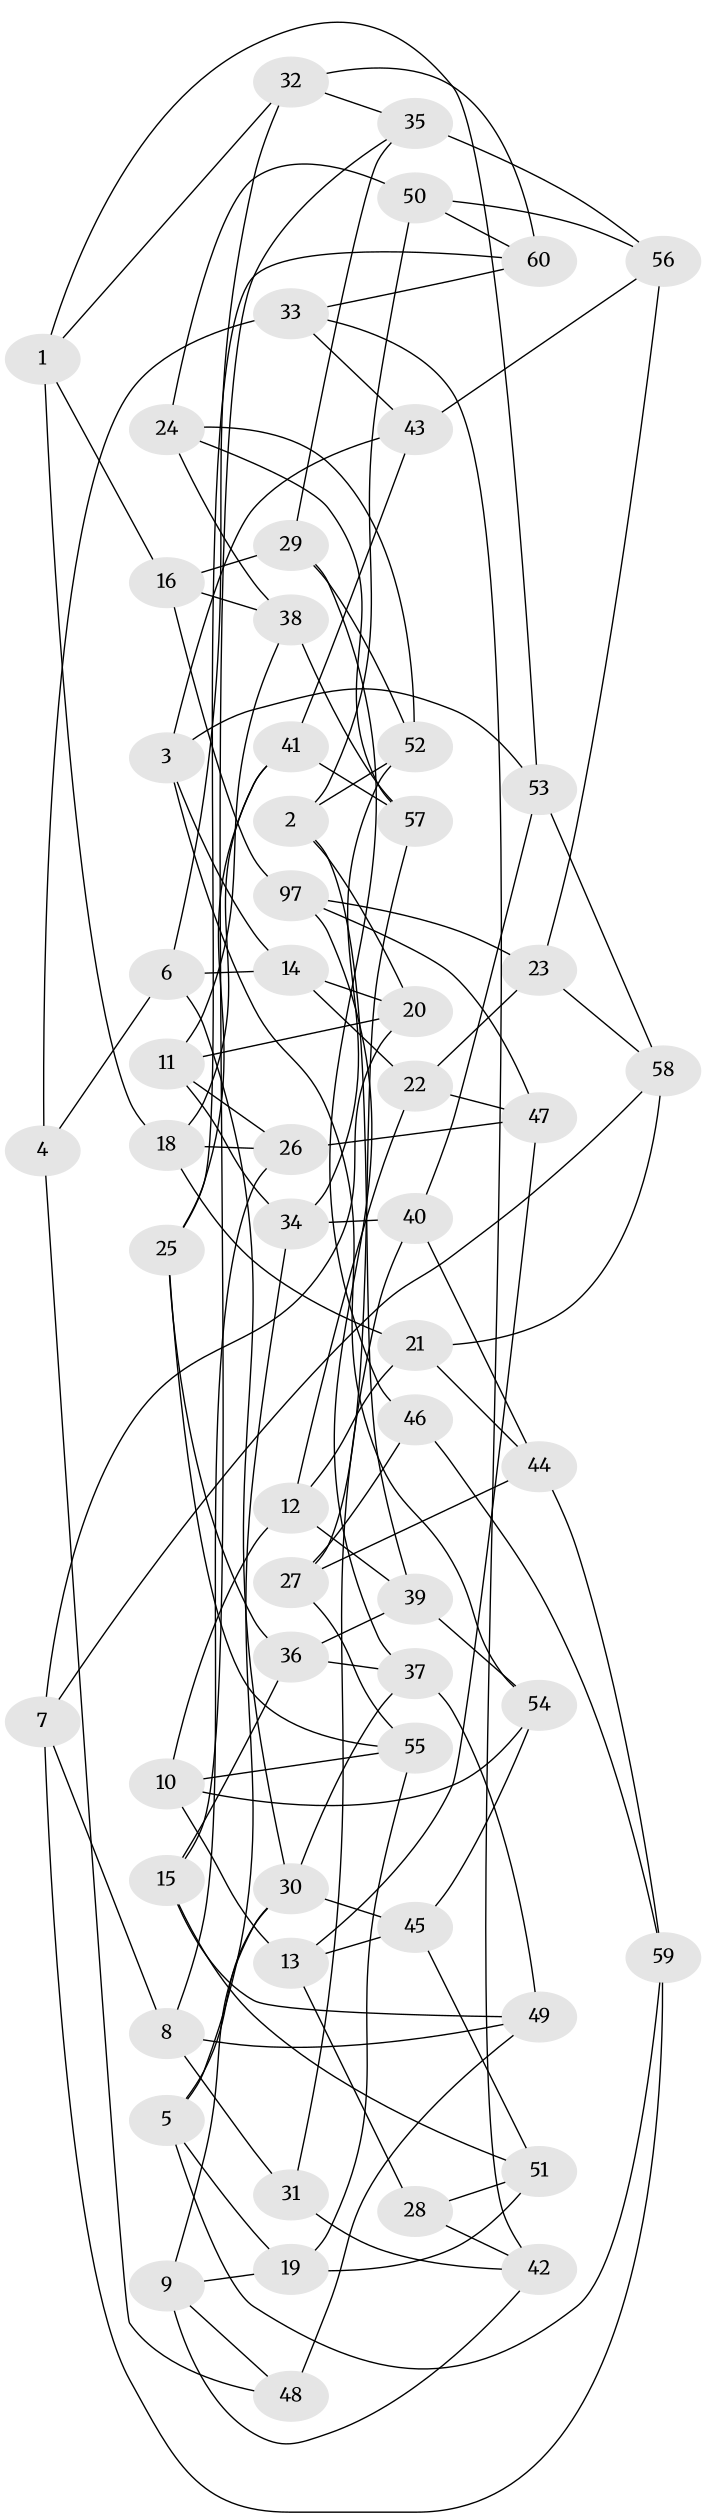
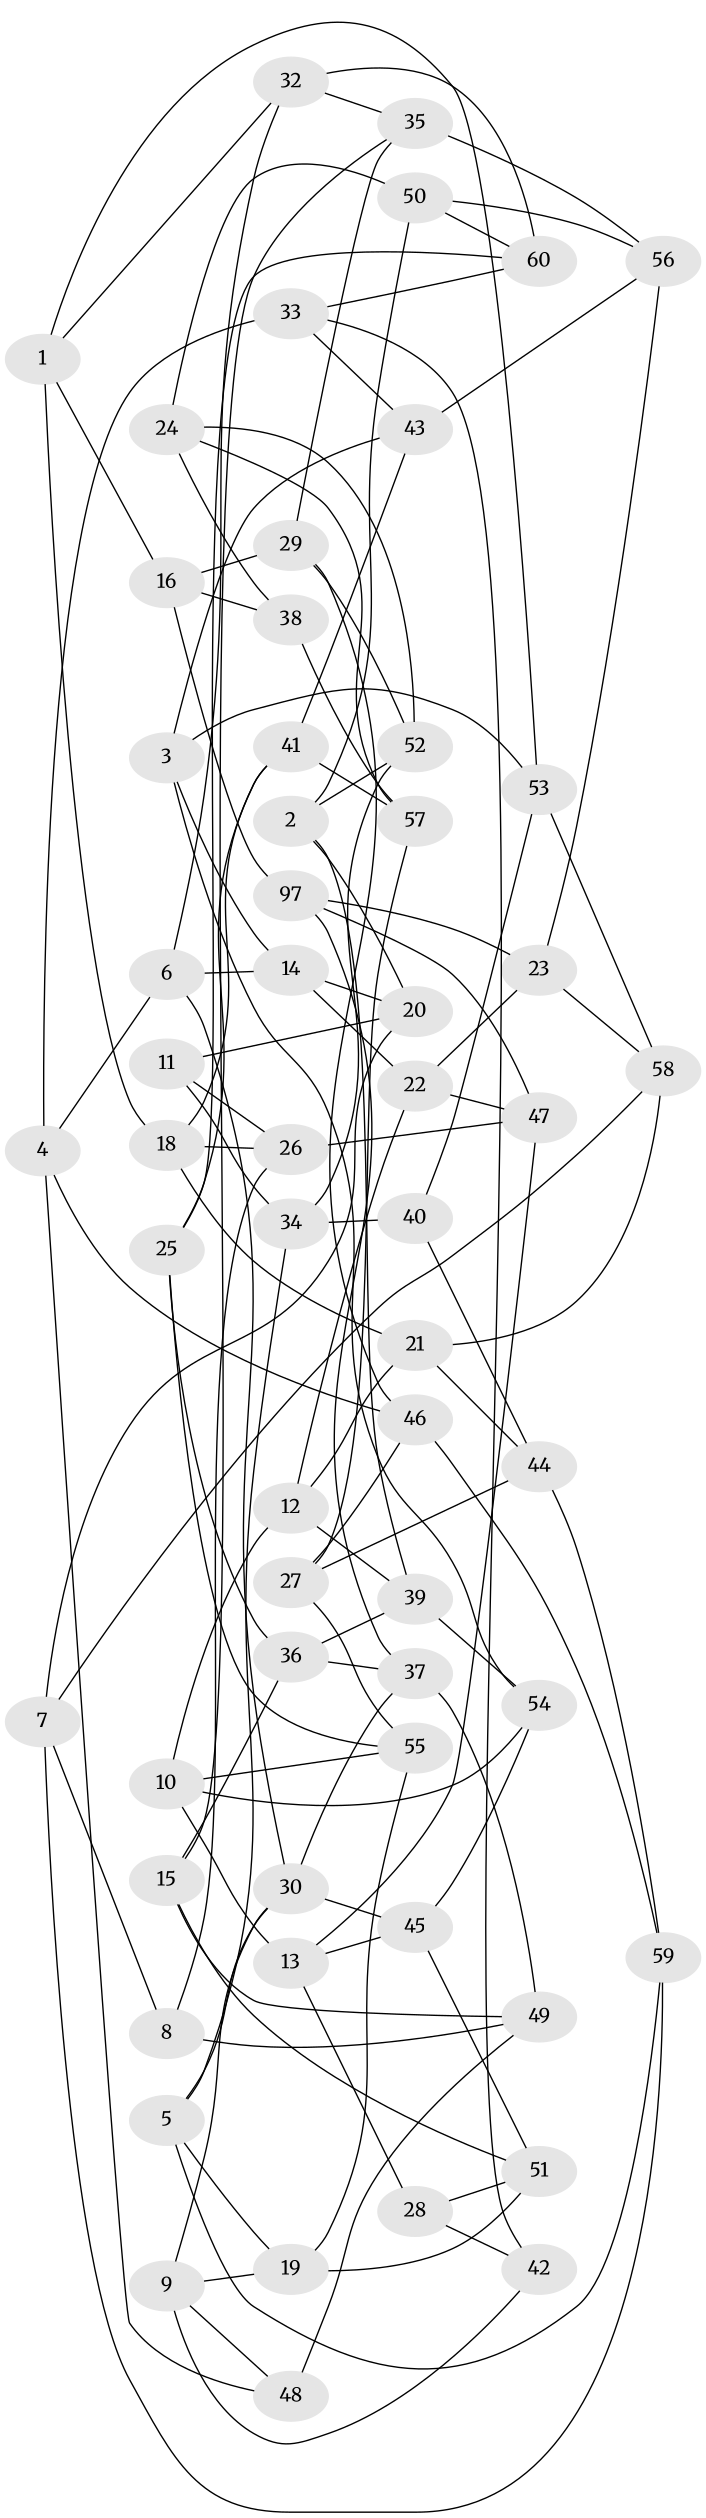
(238, 792) -> none
none -> (188, 1330)
(291, 2195) -> none
